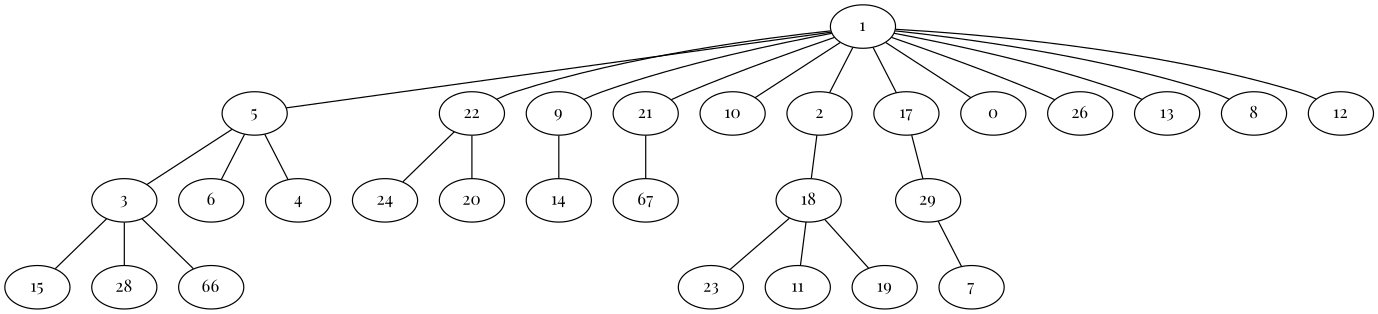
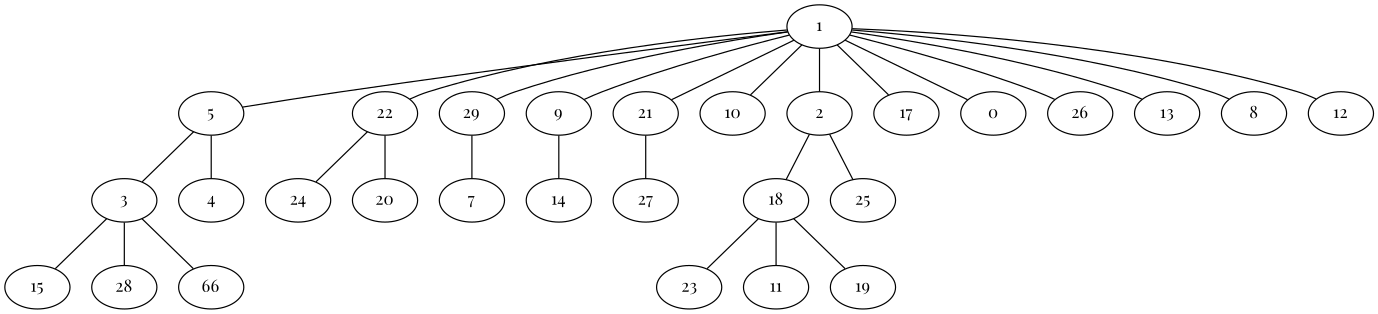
(917, 157) -> (640, 58)
(211, 200) -> none
(646, 200) -> (646, 200)
none -> (863, 200)
